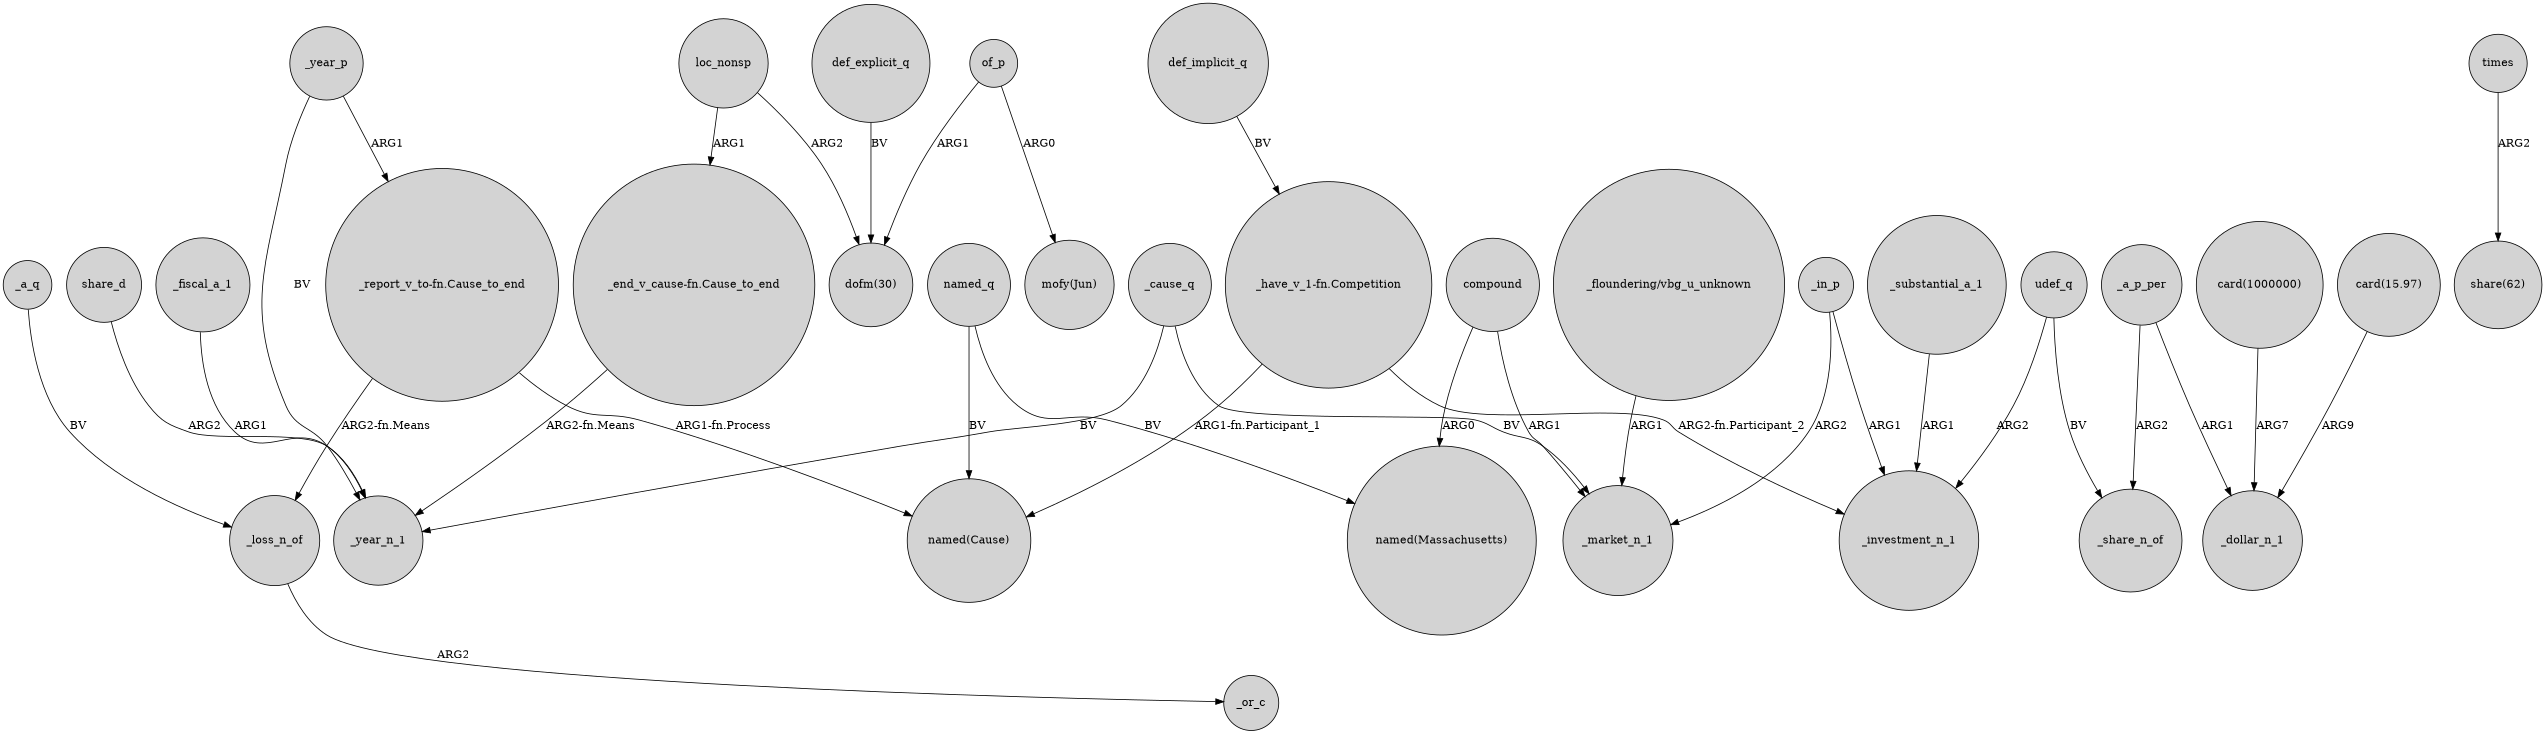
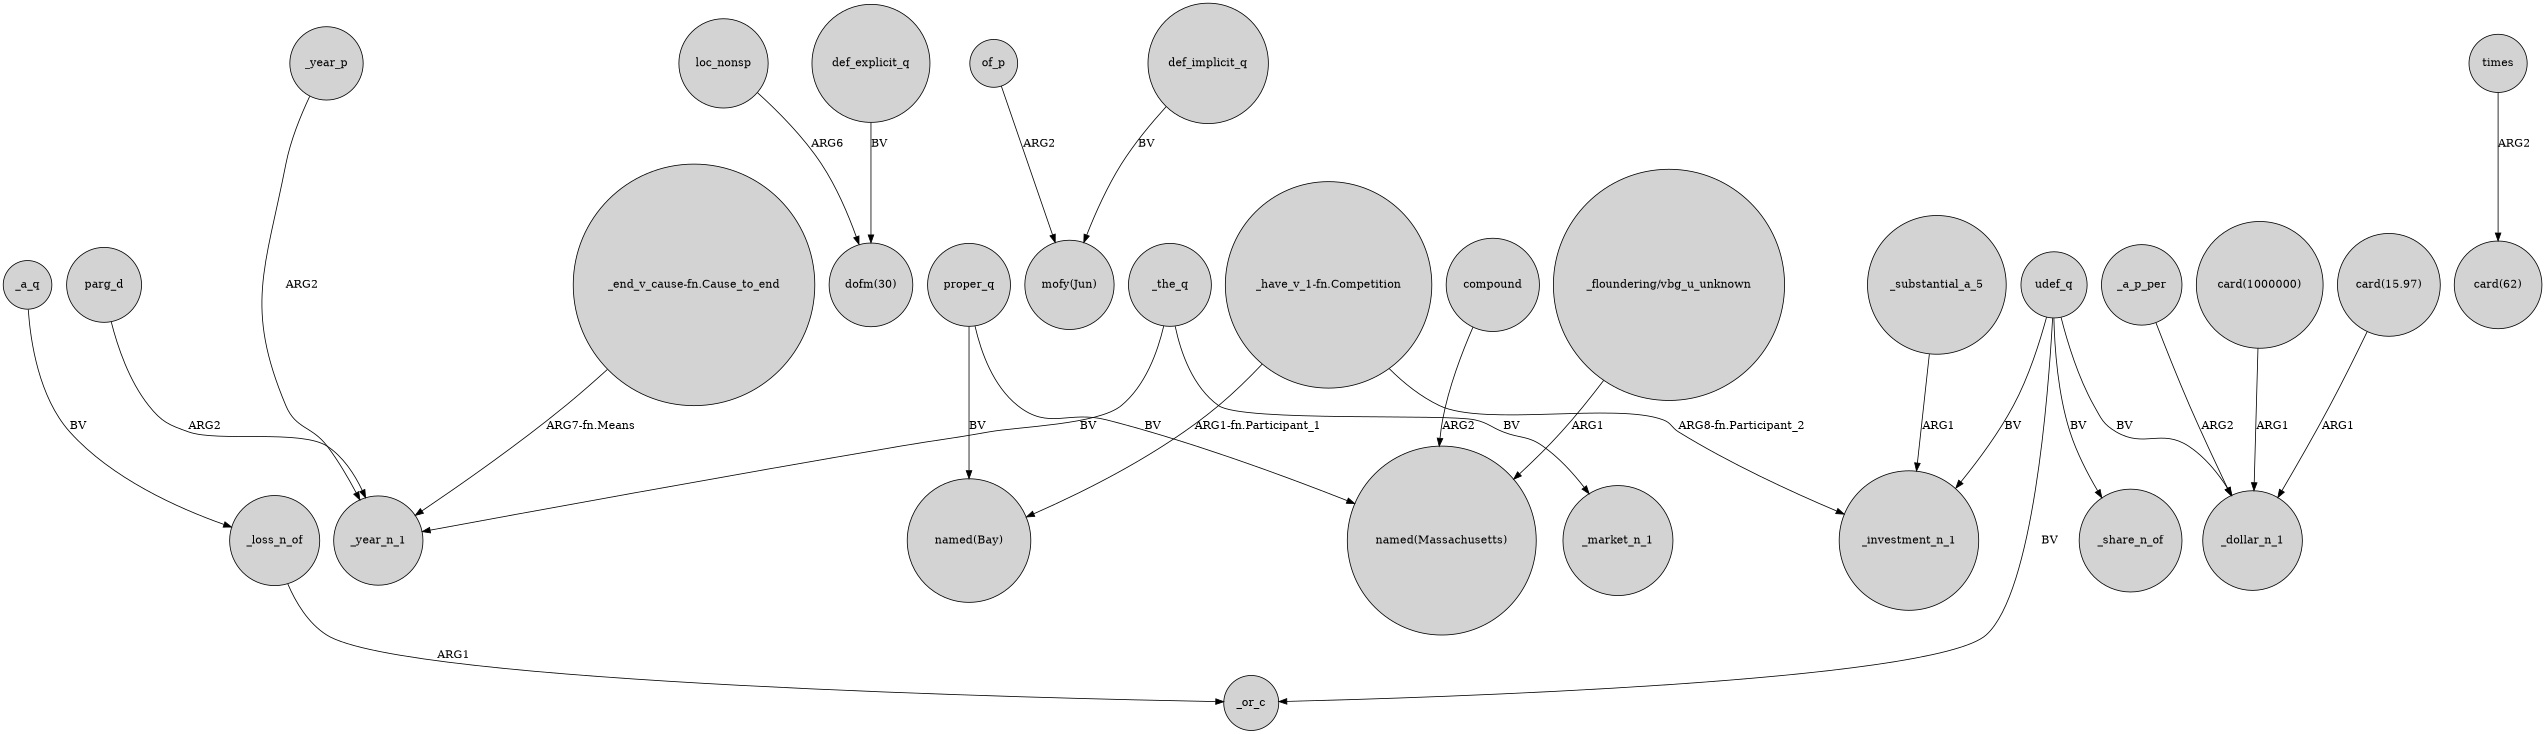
(714, 132) -> none
(828, 144) -> (828, 144)
(1040, 144) -> (1040, 144)
(1256, 152) -> (1120, 167)
(926, 155) -> none
(104, 285) -> (104, 285)
(203, 285) -> none
(302, 285) -> (302, 285)
(442, 285) -> none
(969, 285) -> (969, 285)
(1170, 285) -> (1170, 285)
(1826, 285) -> none
(1937, 285) -> (1937, 285)
(2498, 285) -> (2498, 285)
(2137, 403) -> none
(1524, 424) -> none
(591, 426) -> (591, 426)
(1459, 426) -> (1459, 426)
(1742, 426) -> (1742, 426)
(2013, 426) -> (2013, 426)
(2218, 426) -> (2218, 426)
(2273, 426) -> (2273, 426)
(2338, 426) -> (2338, 426)
none -> (2118, 433)
(1628, 436) -> (1564, 429)
(969, 541) -> (969, 541)
(454, 655) -> (454, 655)
none -> (1802, 673)
